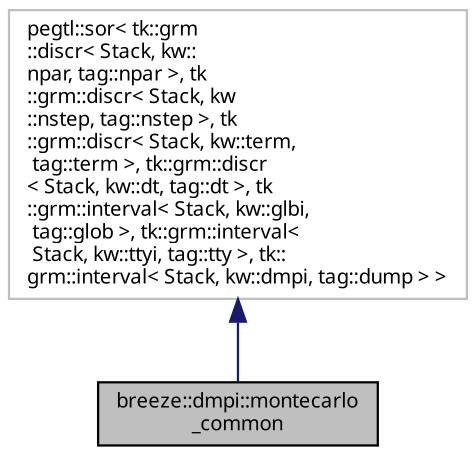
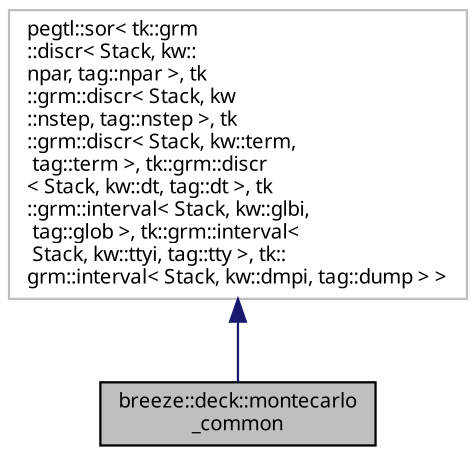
(238, 414) -> (238, 414)
